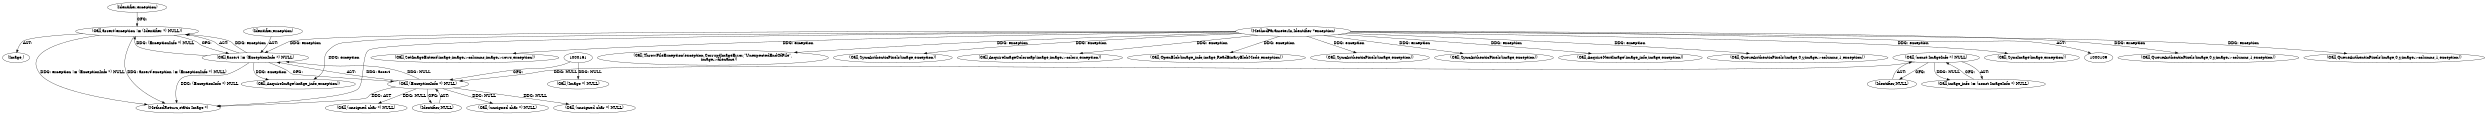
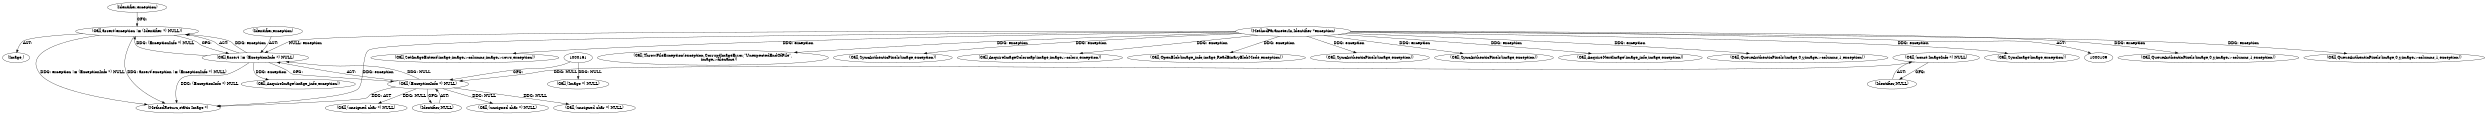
(765, 34) -> none
(305, 43) -> (305, 43)
(378, 72) -> (378, 72)
(1983, 84) -> none
